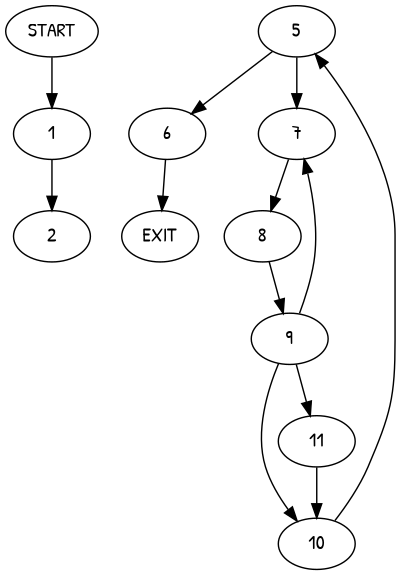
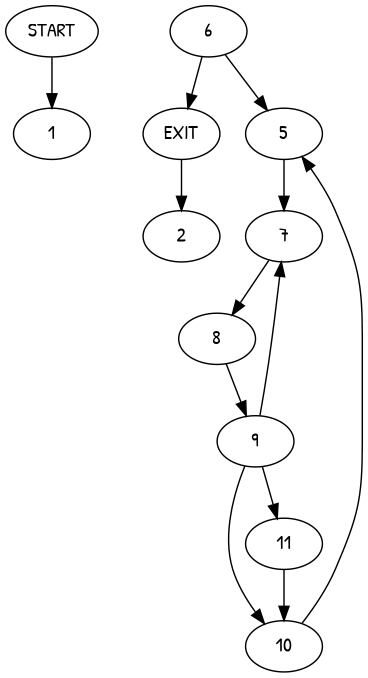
(238, 78) -> (242, 77)
(52, 178) -> (182, 178)
